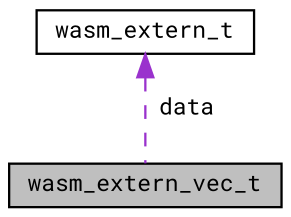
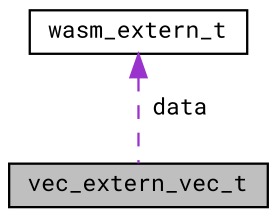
(145, 185) -> (138, 185)
